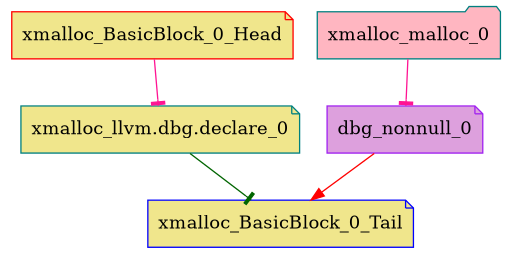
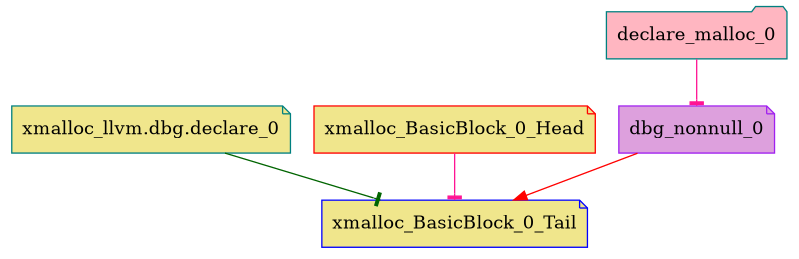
(409, 35) -> (697, 35)
(156, 79) -> (455, 173)
